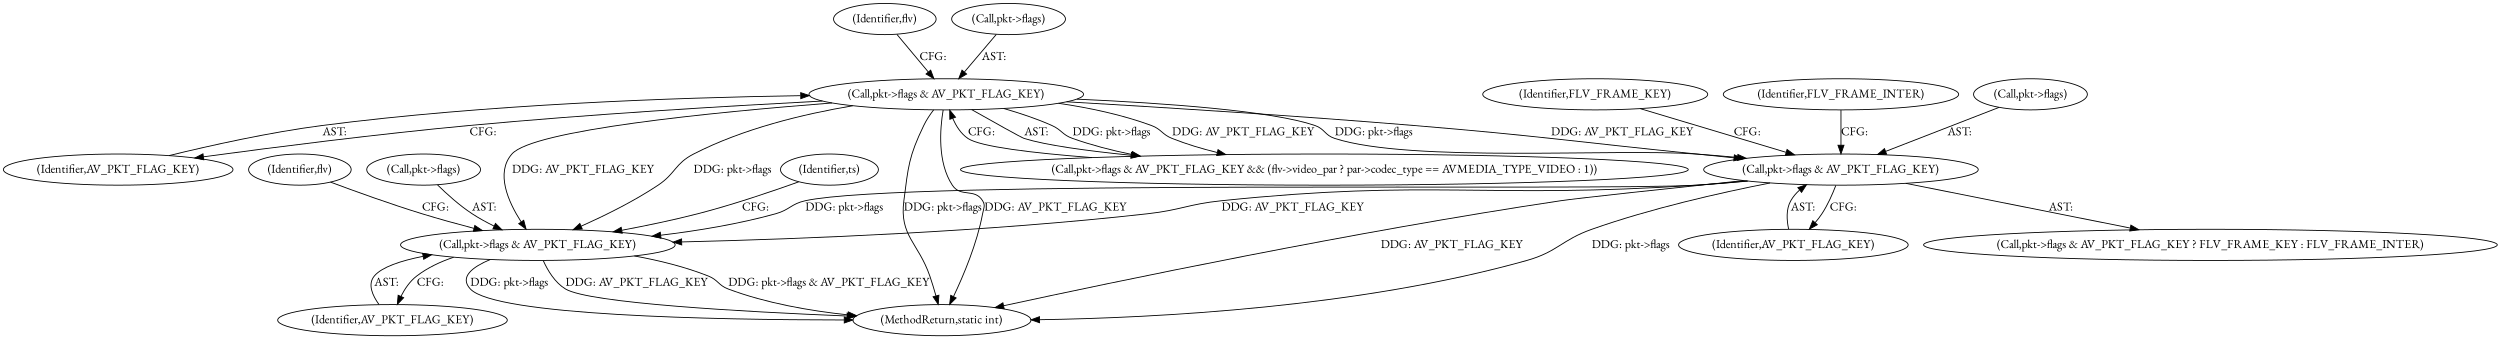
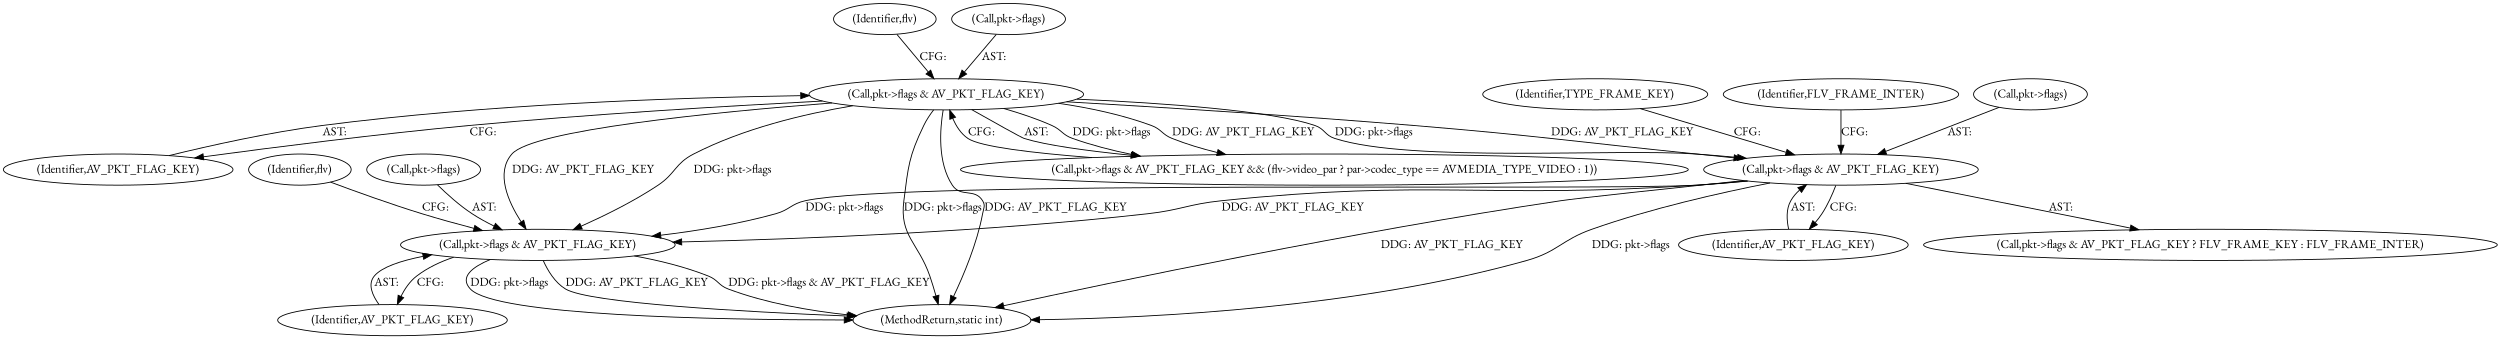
(1595, 94) -> (1595, 94)
(829, 170) -> none
